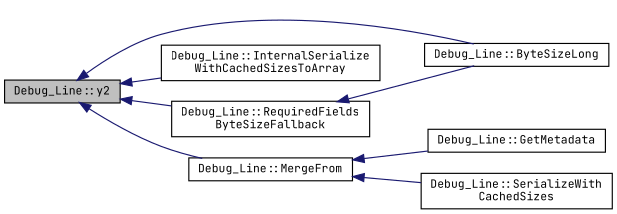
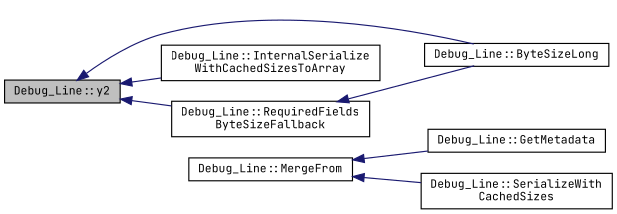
(143, 139) -> none
